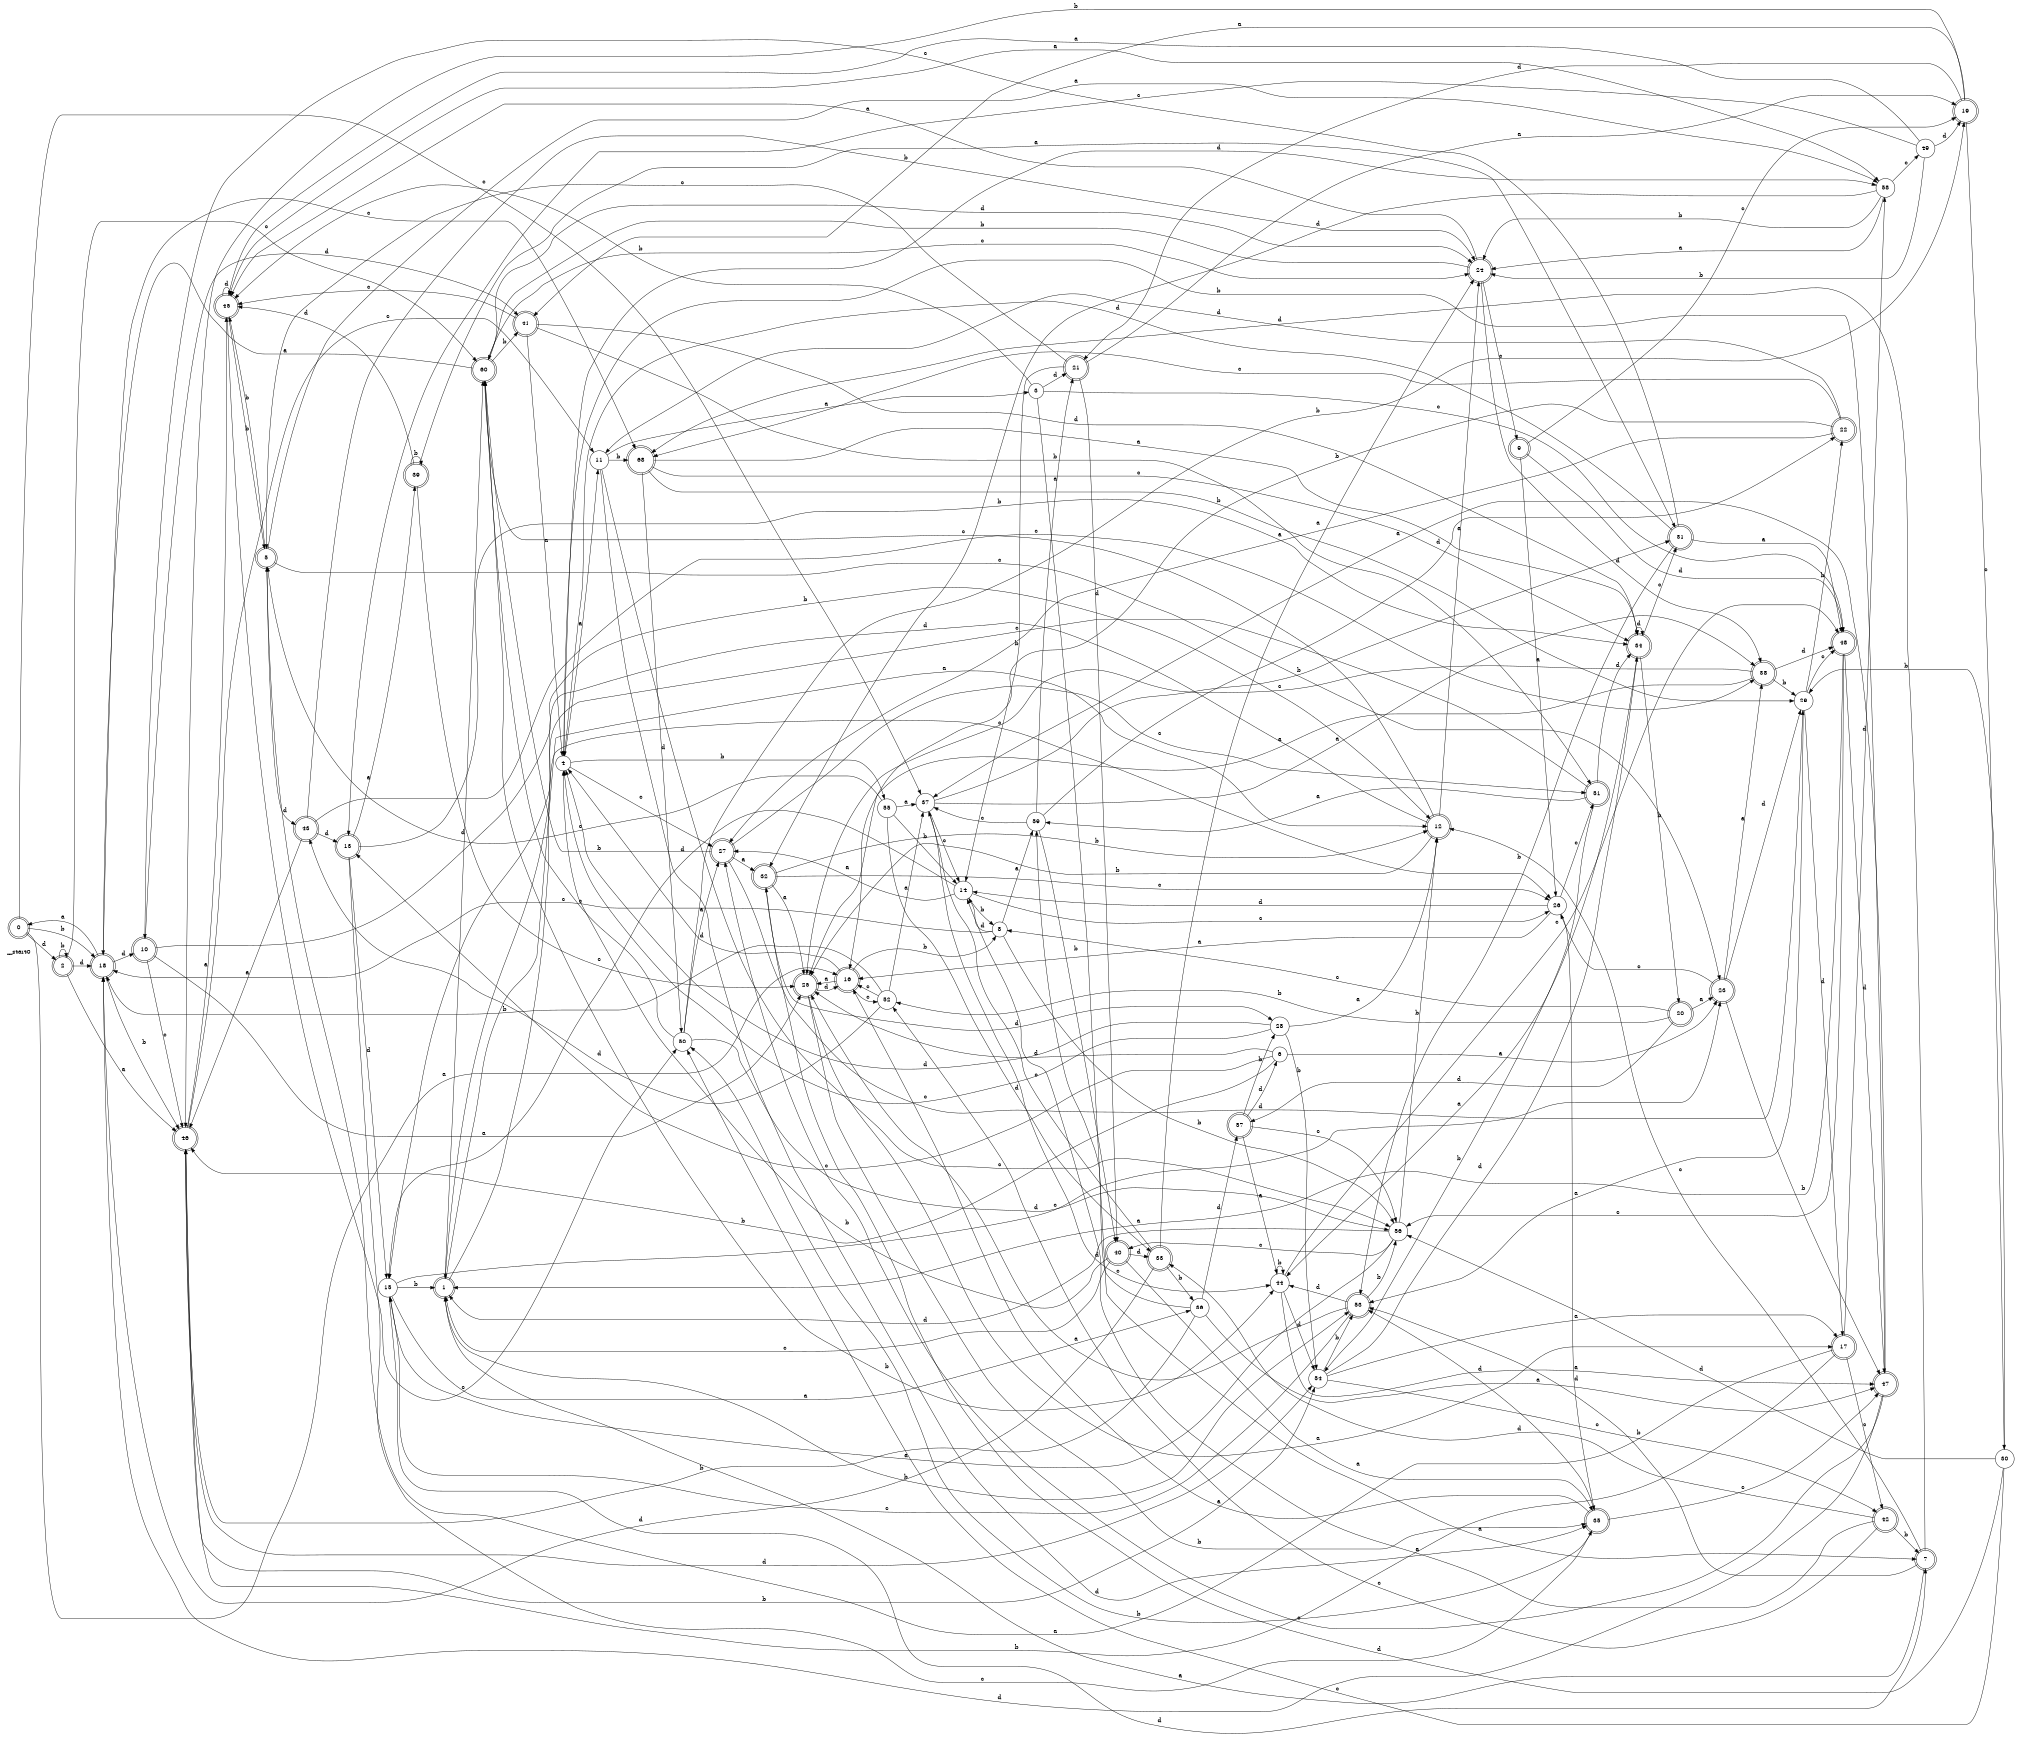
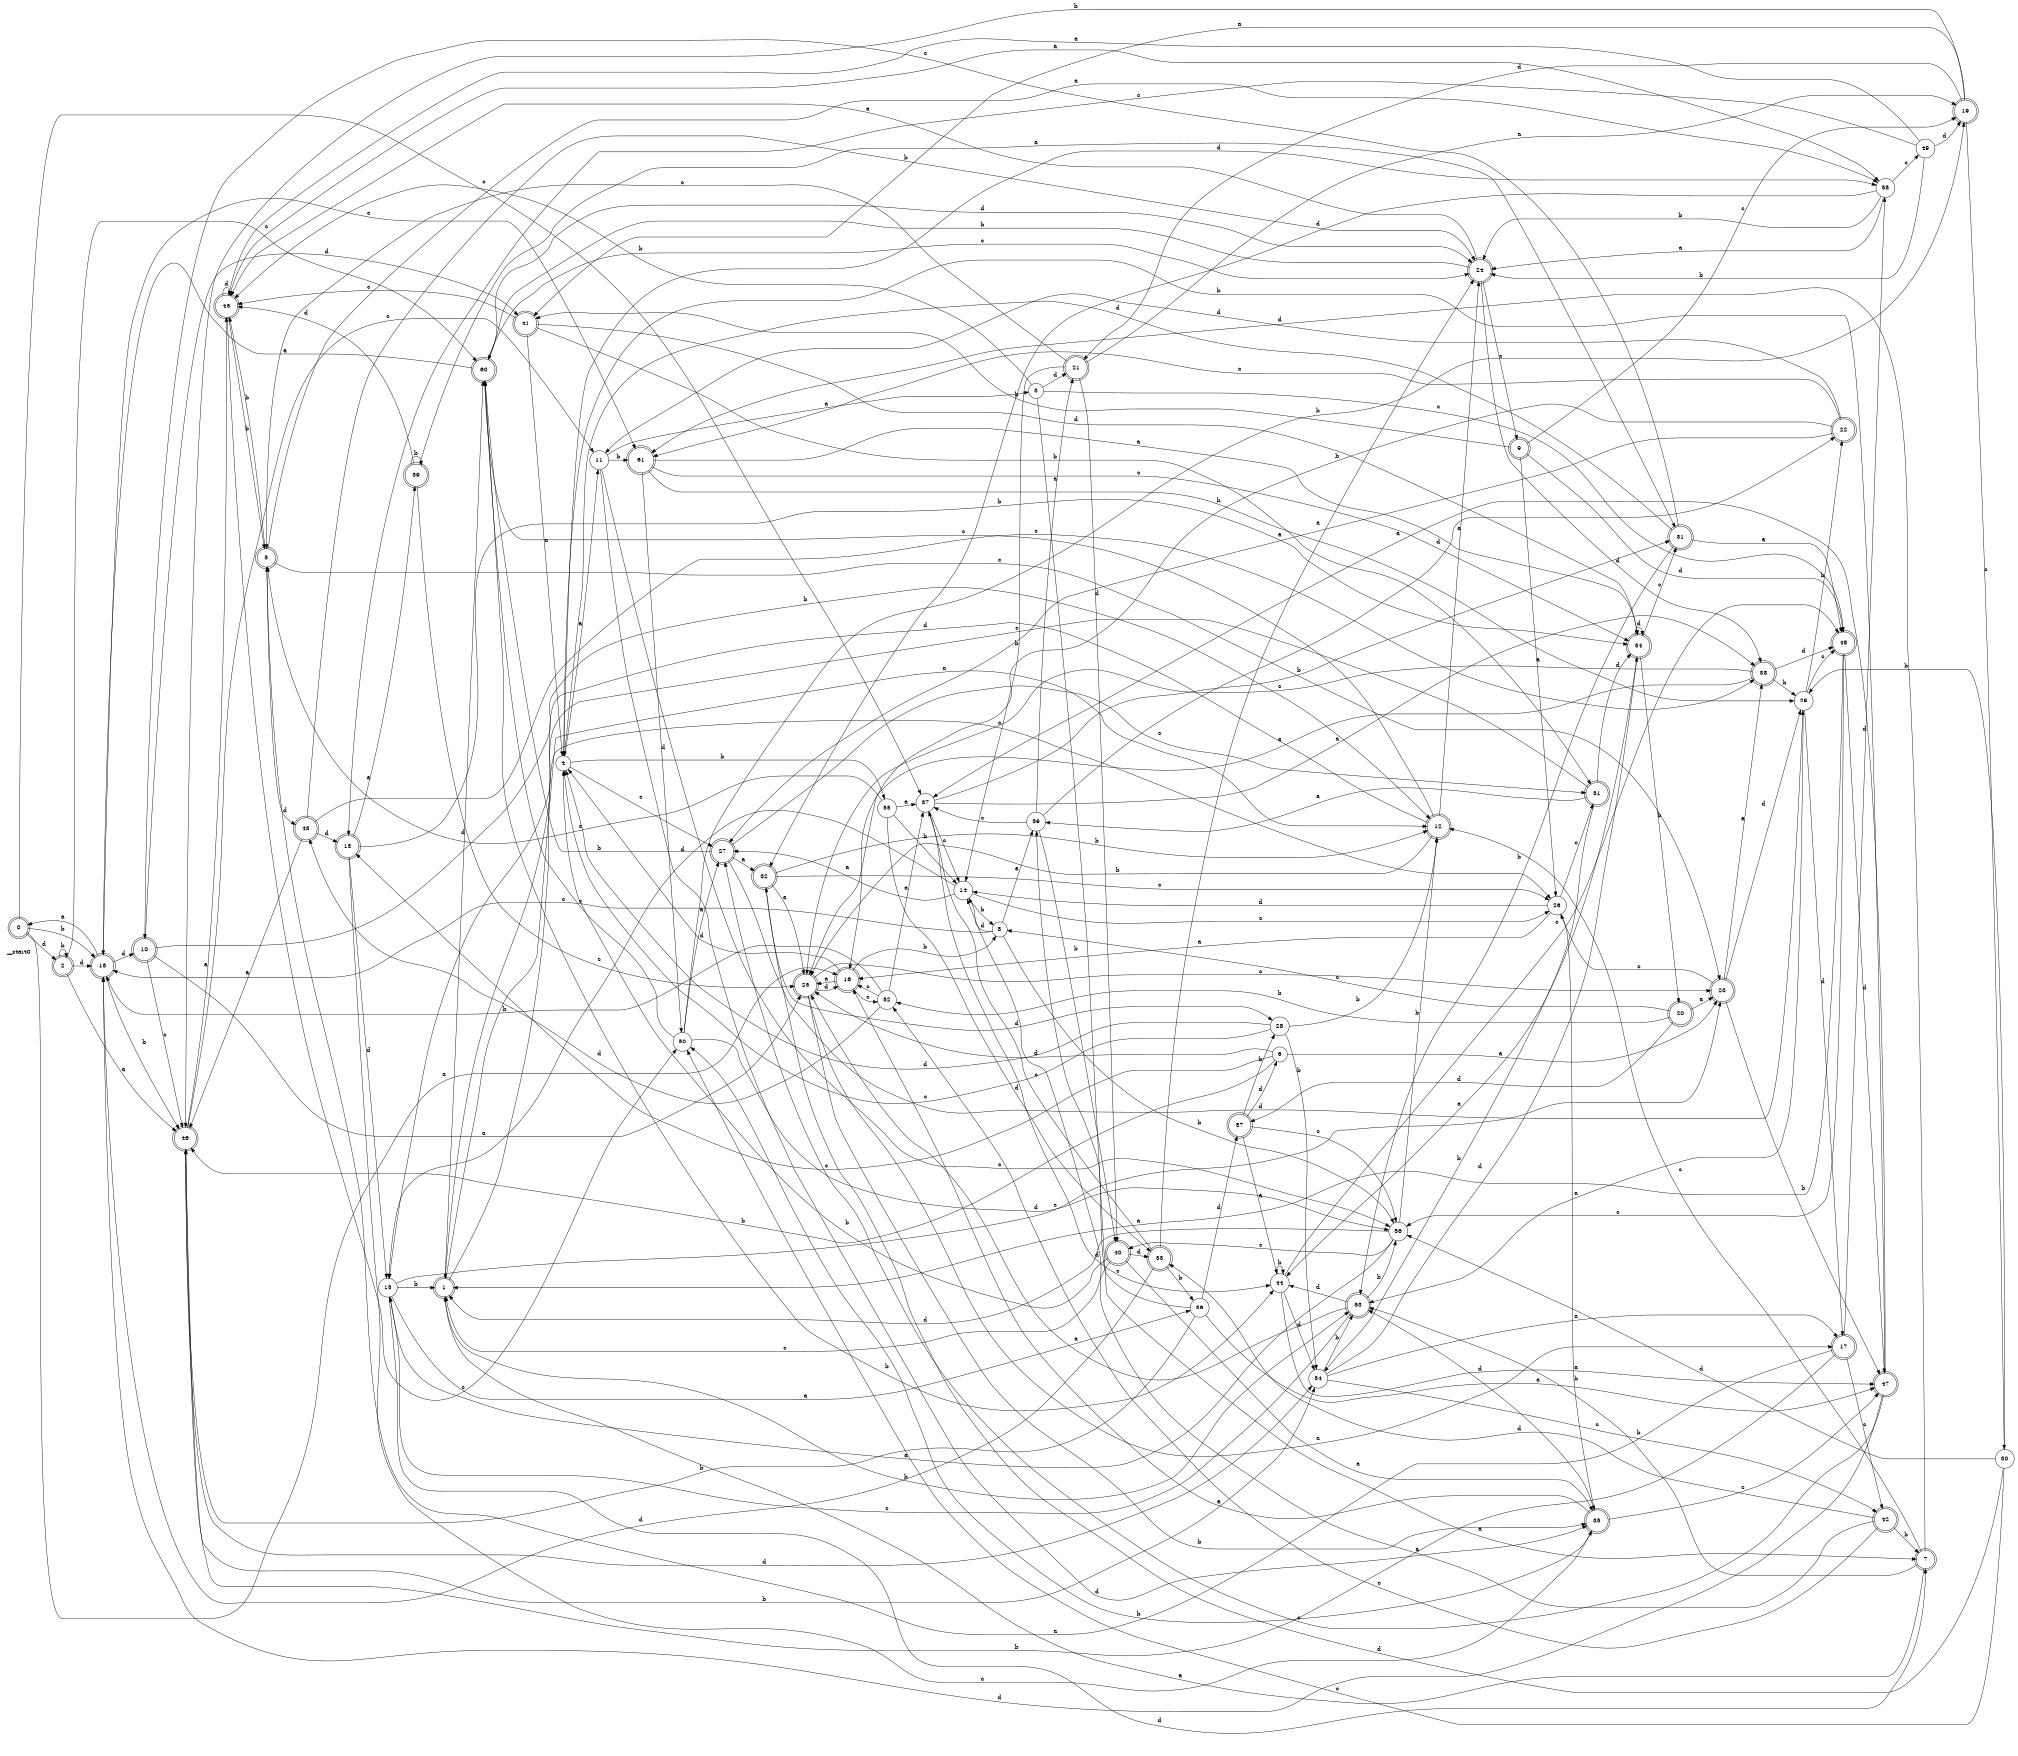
(503, 349) -> (994, 385)
(641, 460) -> (641, 460)
none -> (1258, 975)
(1358, 1000) -> (1358, 1000)
(1576, 1379) -> (1576, 1379)
